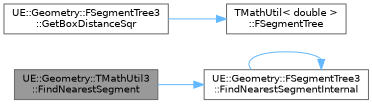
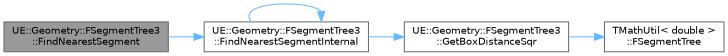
none -> (381, 37)
(86, 85) -> (86, 37)
